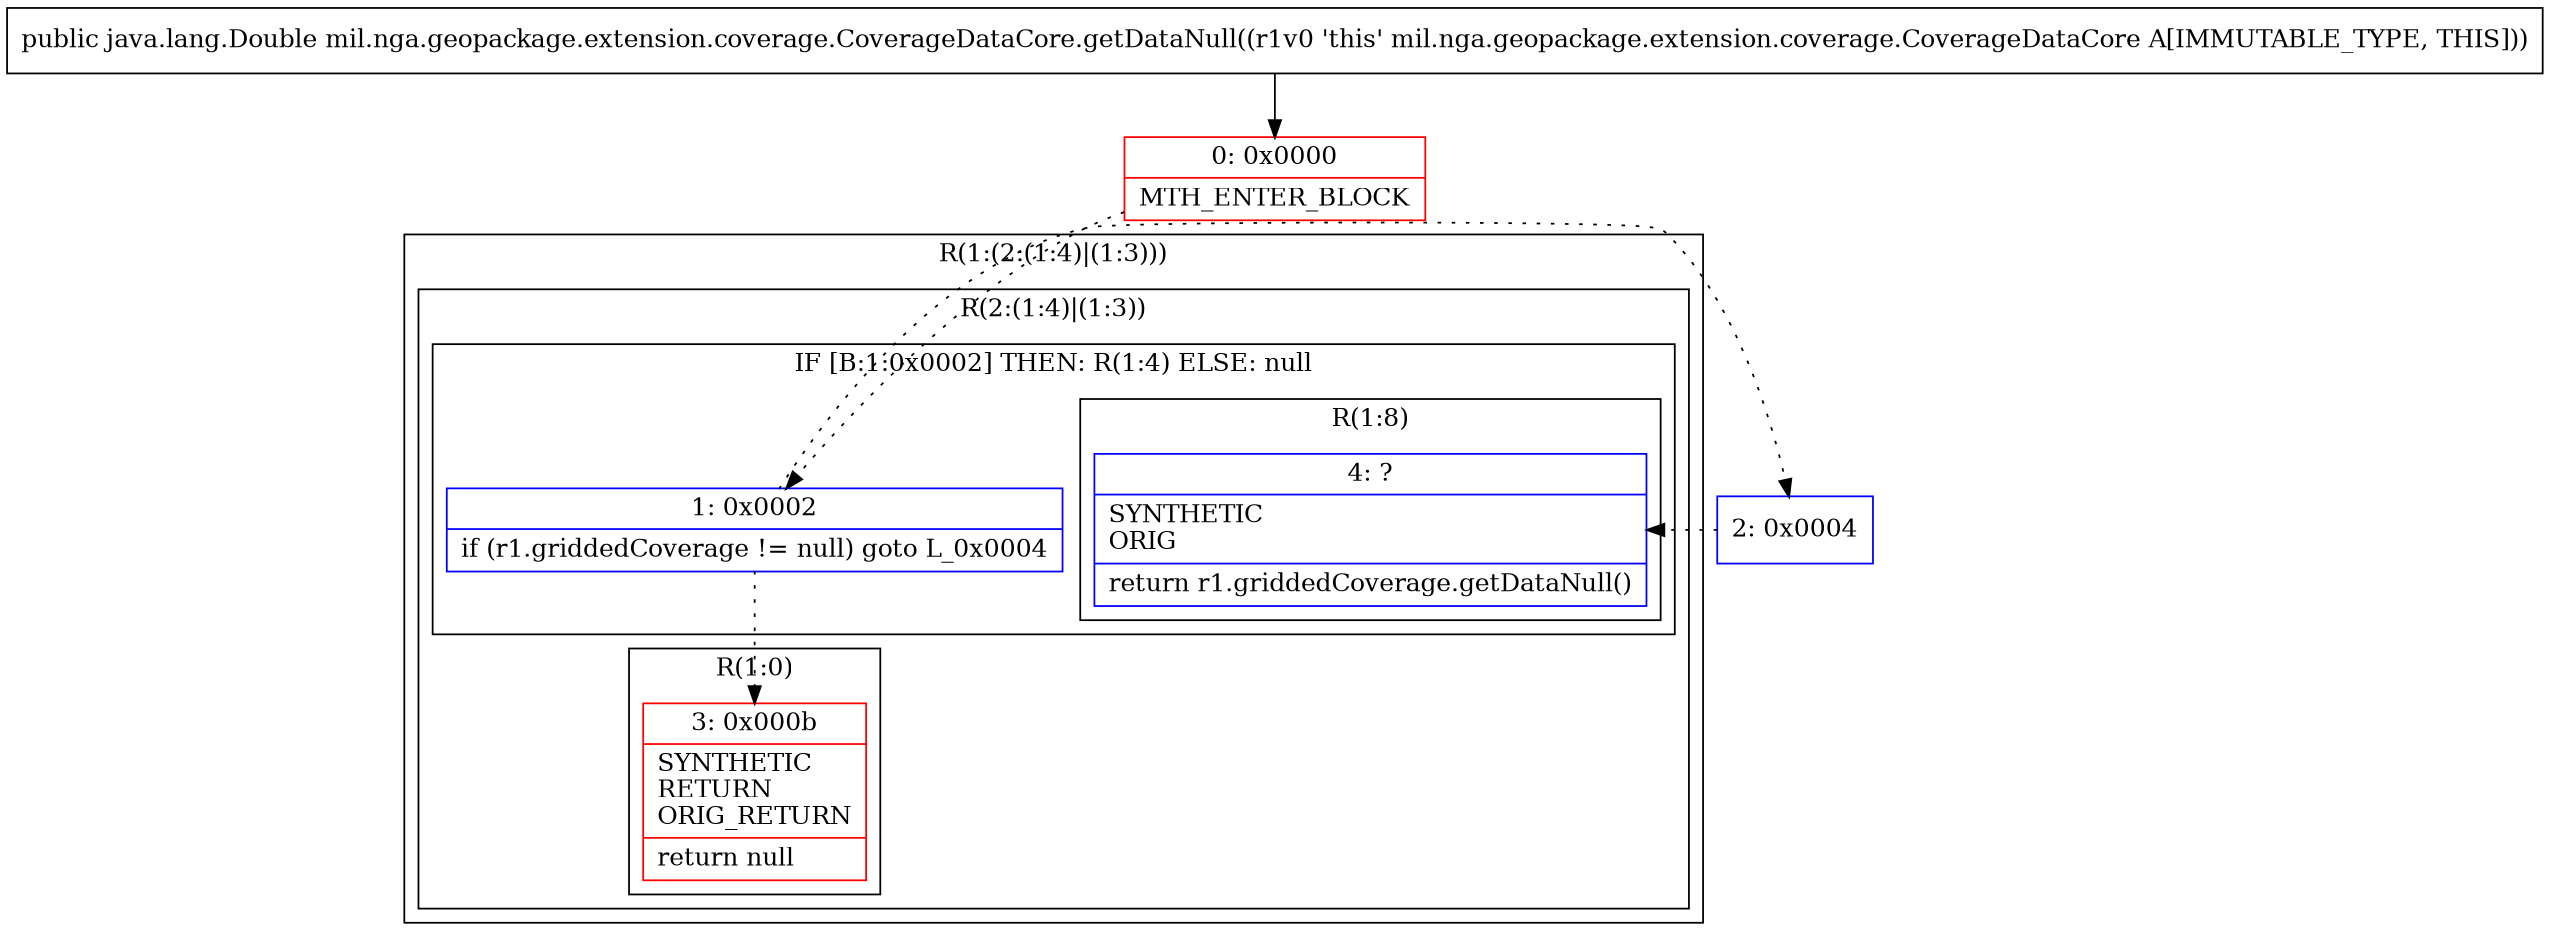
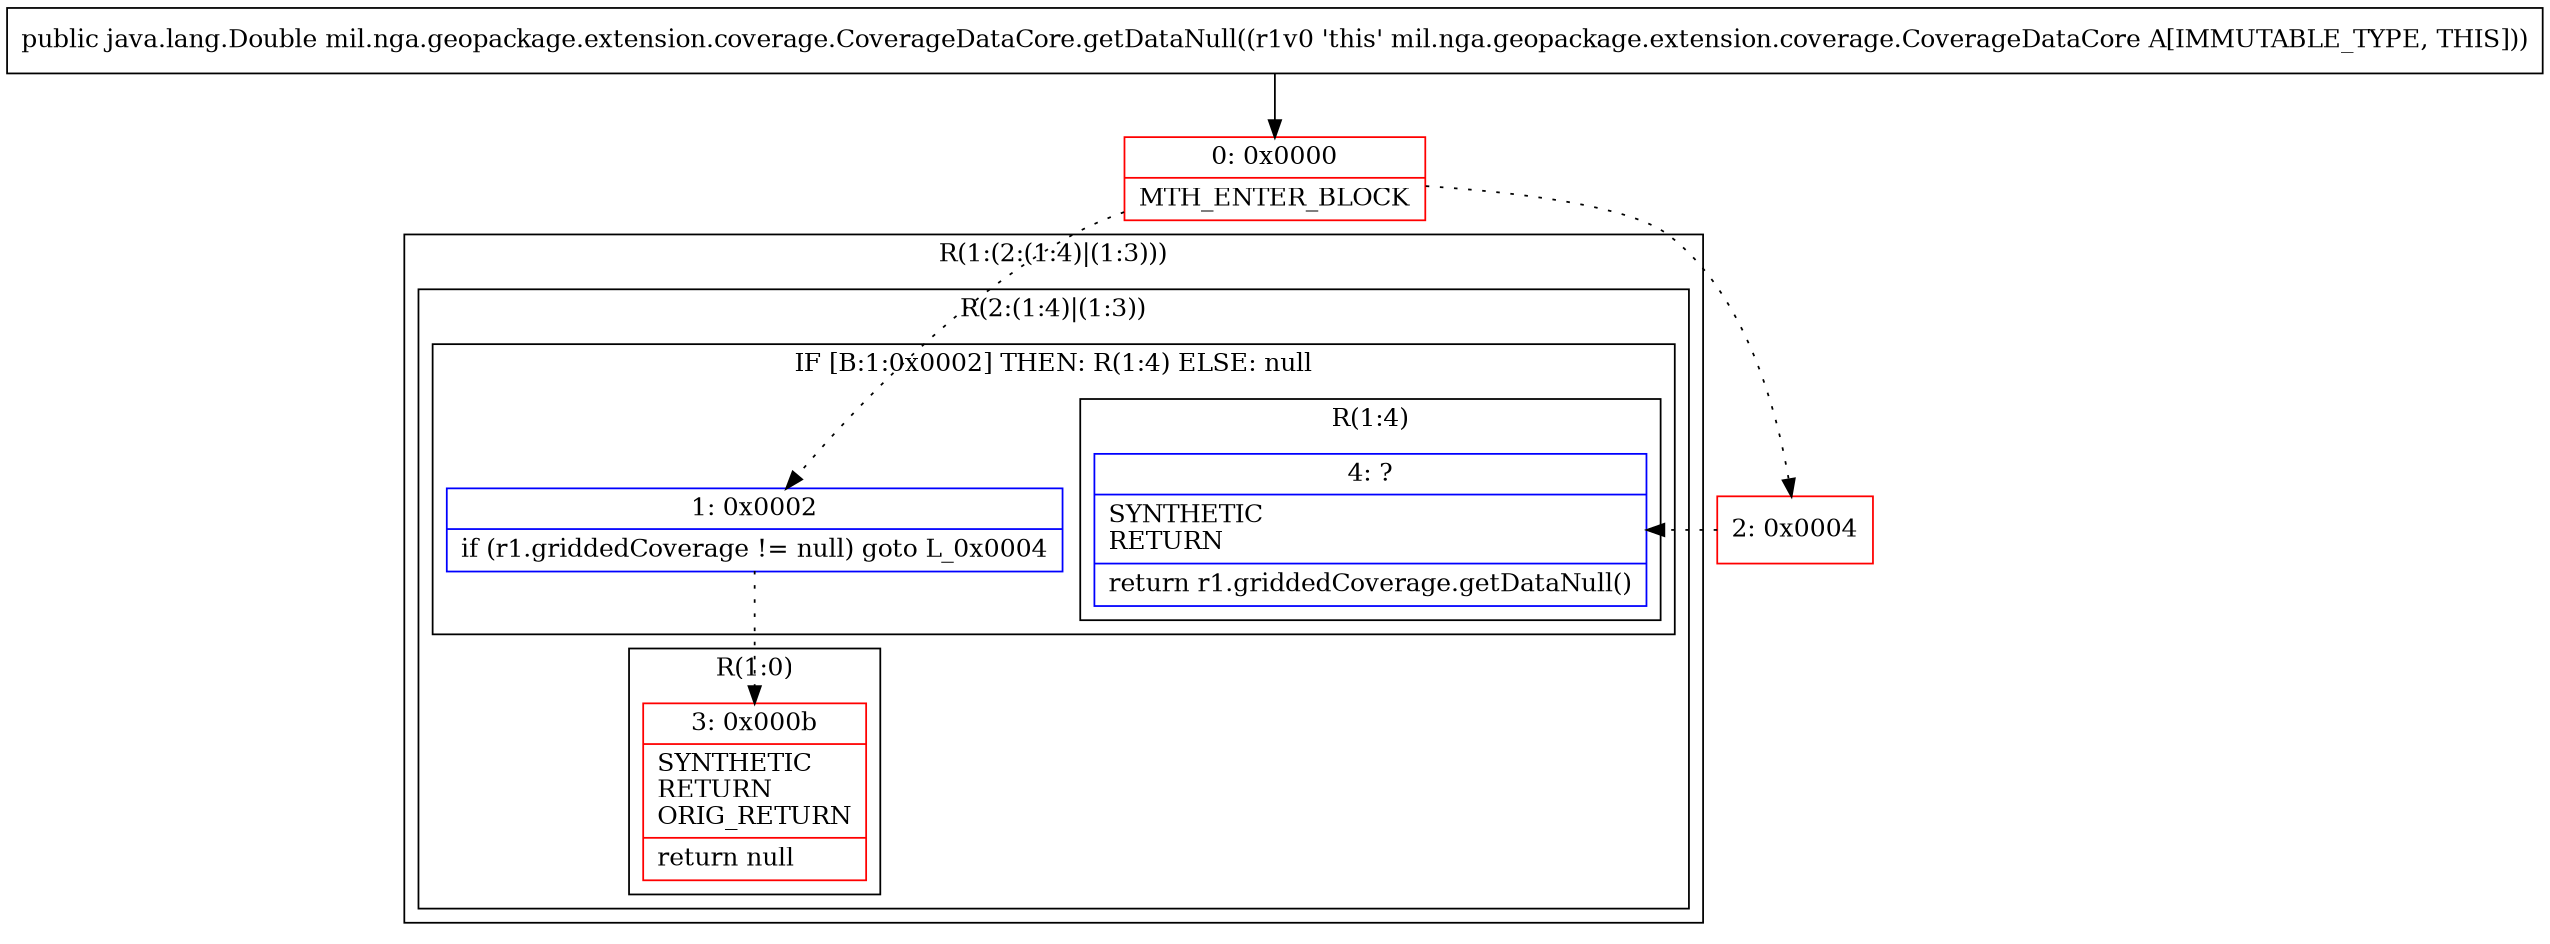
(1309, 223) -> (1688, 253)
(1370, 419) -> (1370, 419)
(1795, 530) -> (1795, 530)
(1143, 541) -> (1166, 541)
